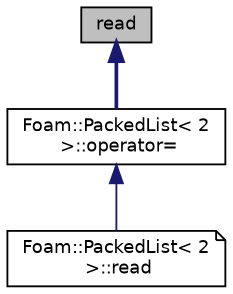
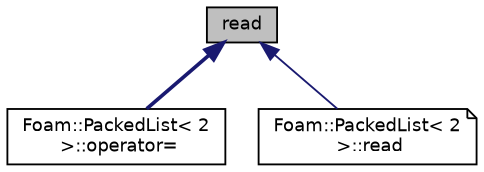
(116, 207) -> (306, 82)
